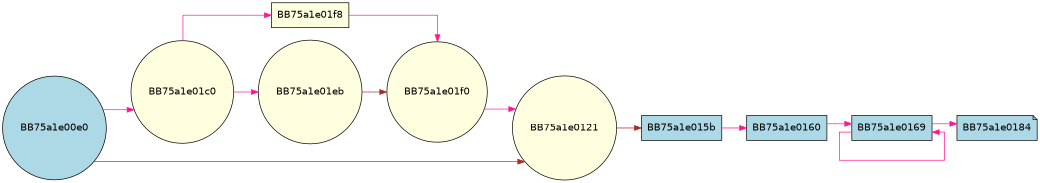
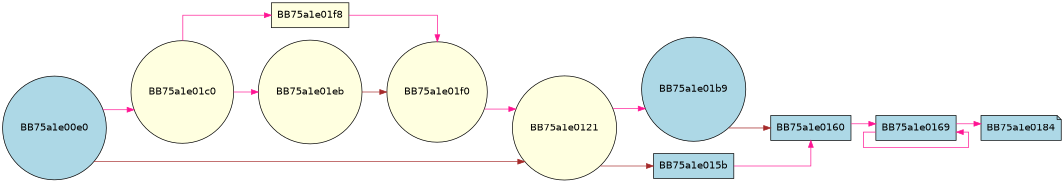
none -> (694, 89)
